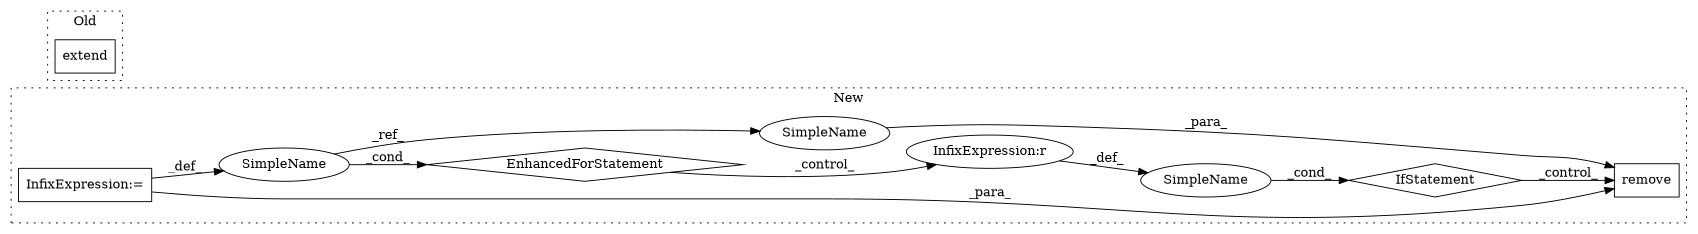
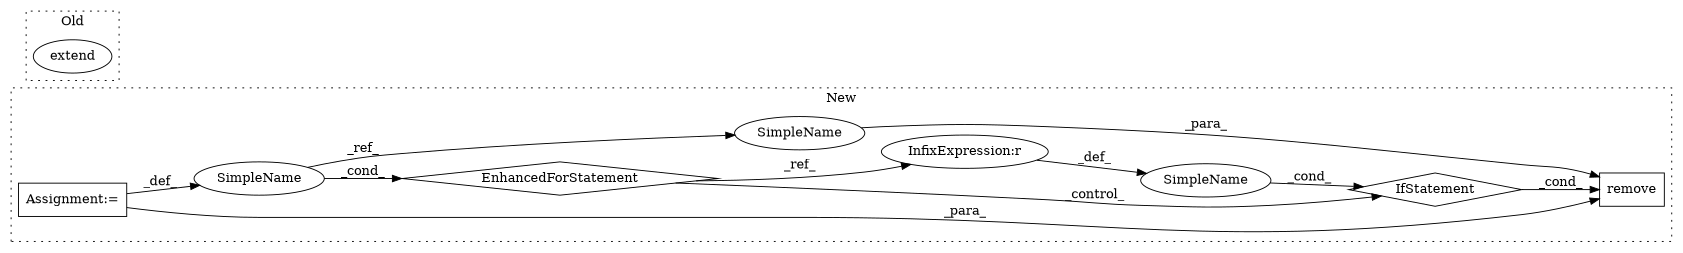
(85, 56) -> (73, 56)
(825, 165) -> (800, 165)
(1568, 173) -> (1561, 183)
(85, 185) -> (73, 200)
none -> (1024, 199)
